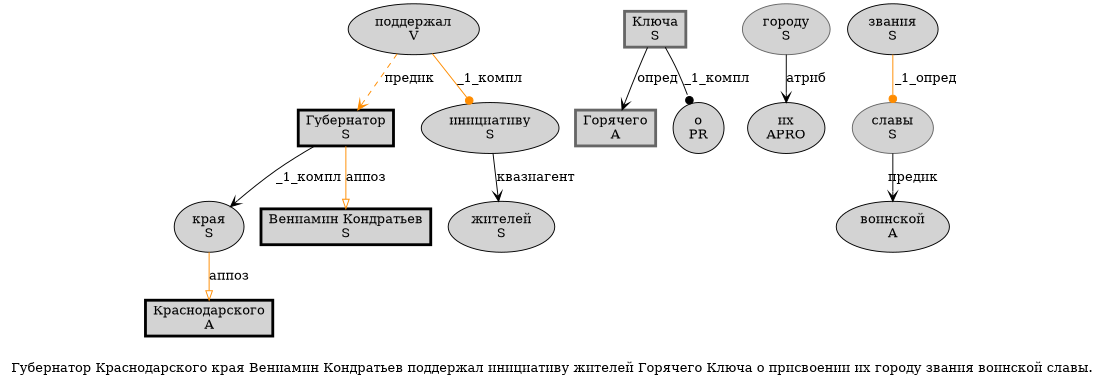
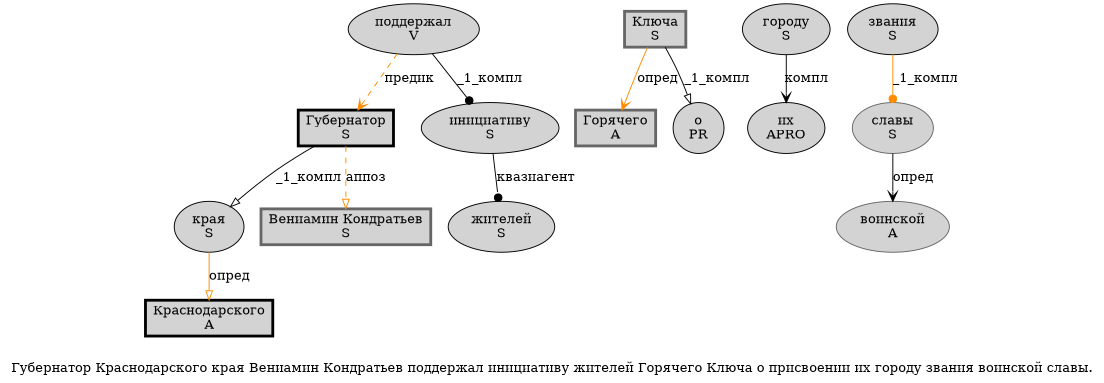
(786, 29) -> (786, 29)
(677, 70) -> (677, 70)
(636, 74) -> (636, 74)
(449, 75) -> (449, 75)
(807, 79) -> (807, 79)
(926, 79) -> (926, 79)
(275, 171) -> (275, 171)
(346, 173) -> (346, 173)
(495, 173) -> (495, 173)
(913, 177) -> (913, 177)
(346, 227) -> (346, 227)
(893, 227) -> (893, 227)
(229, 276) -> (229, 276)
